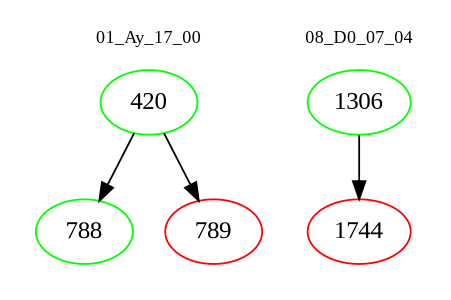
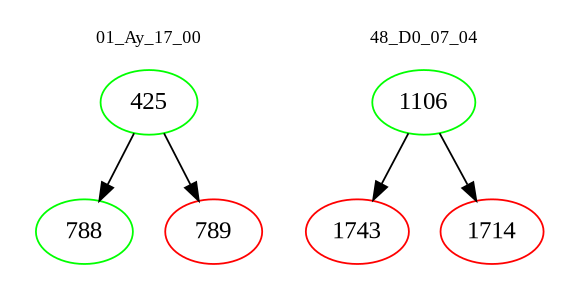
(360, 39) -> (425, 39)
(149, 102) -> (149, 102)
(359, 102) -> (424, 102)
none -> (357, 232)
(359, 232) -> (492, 232)
